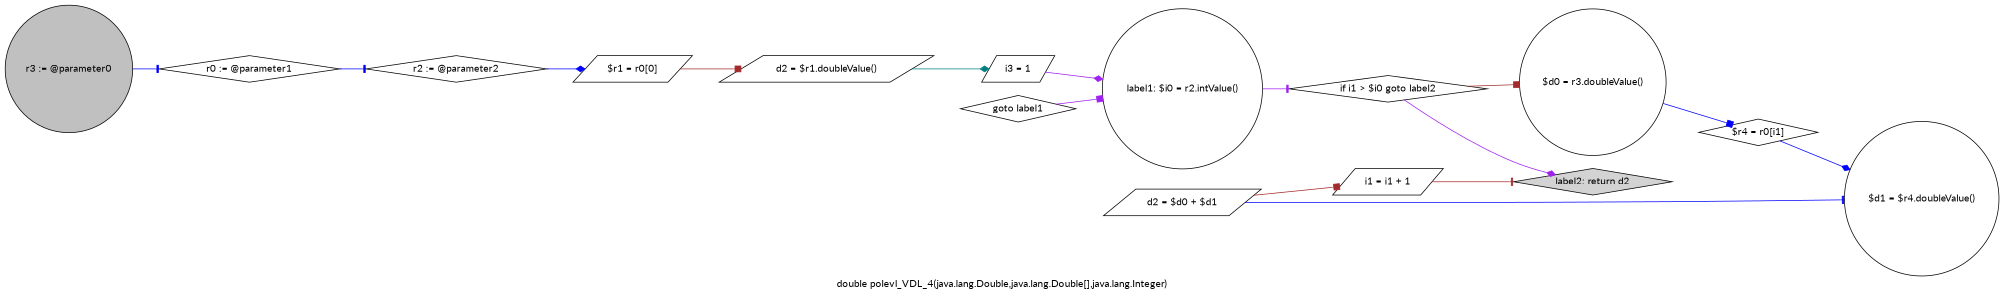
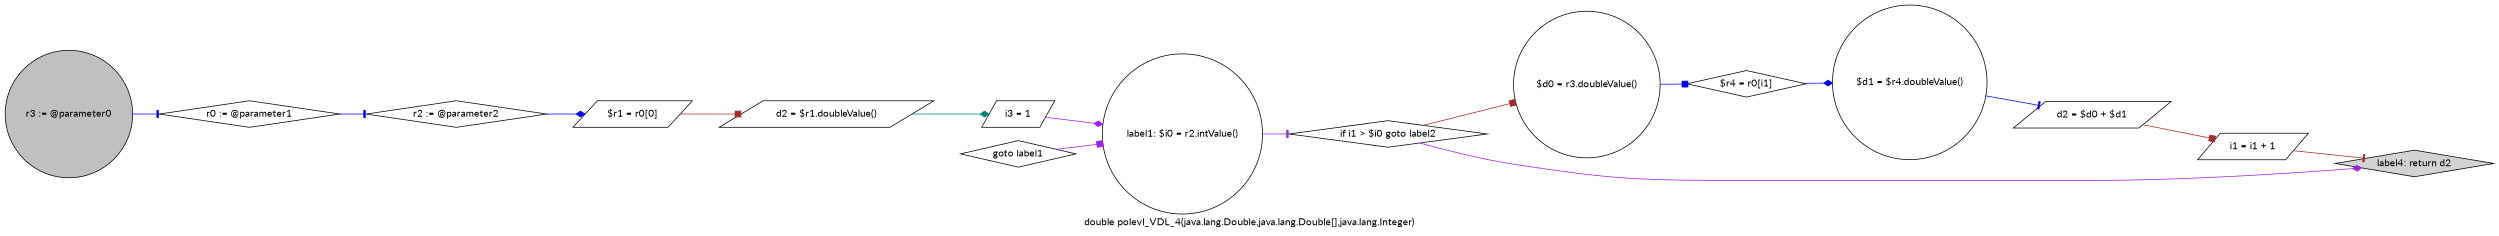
(1593, 182) -> (2414, 163)
(1543, 202) -> (2011, 100)
